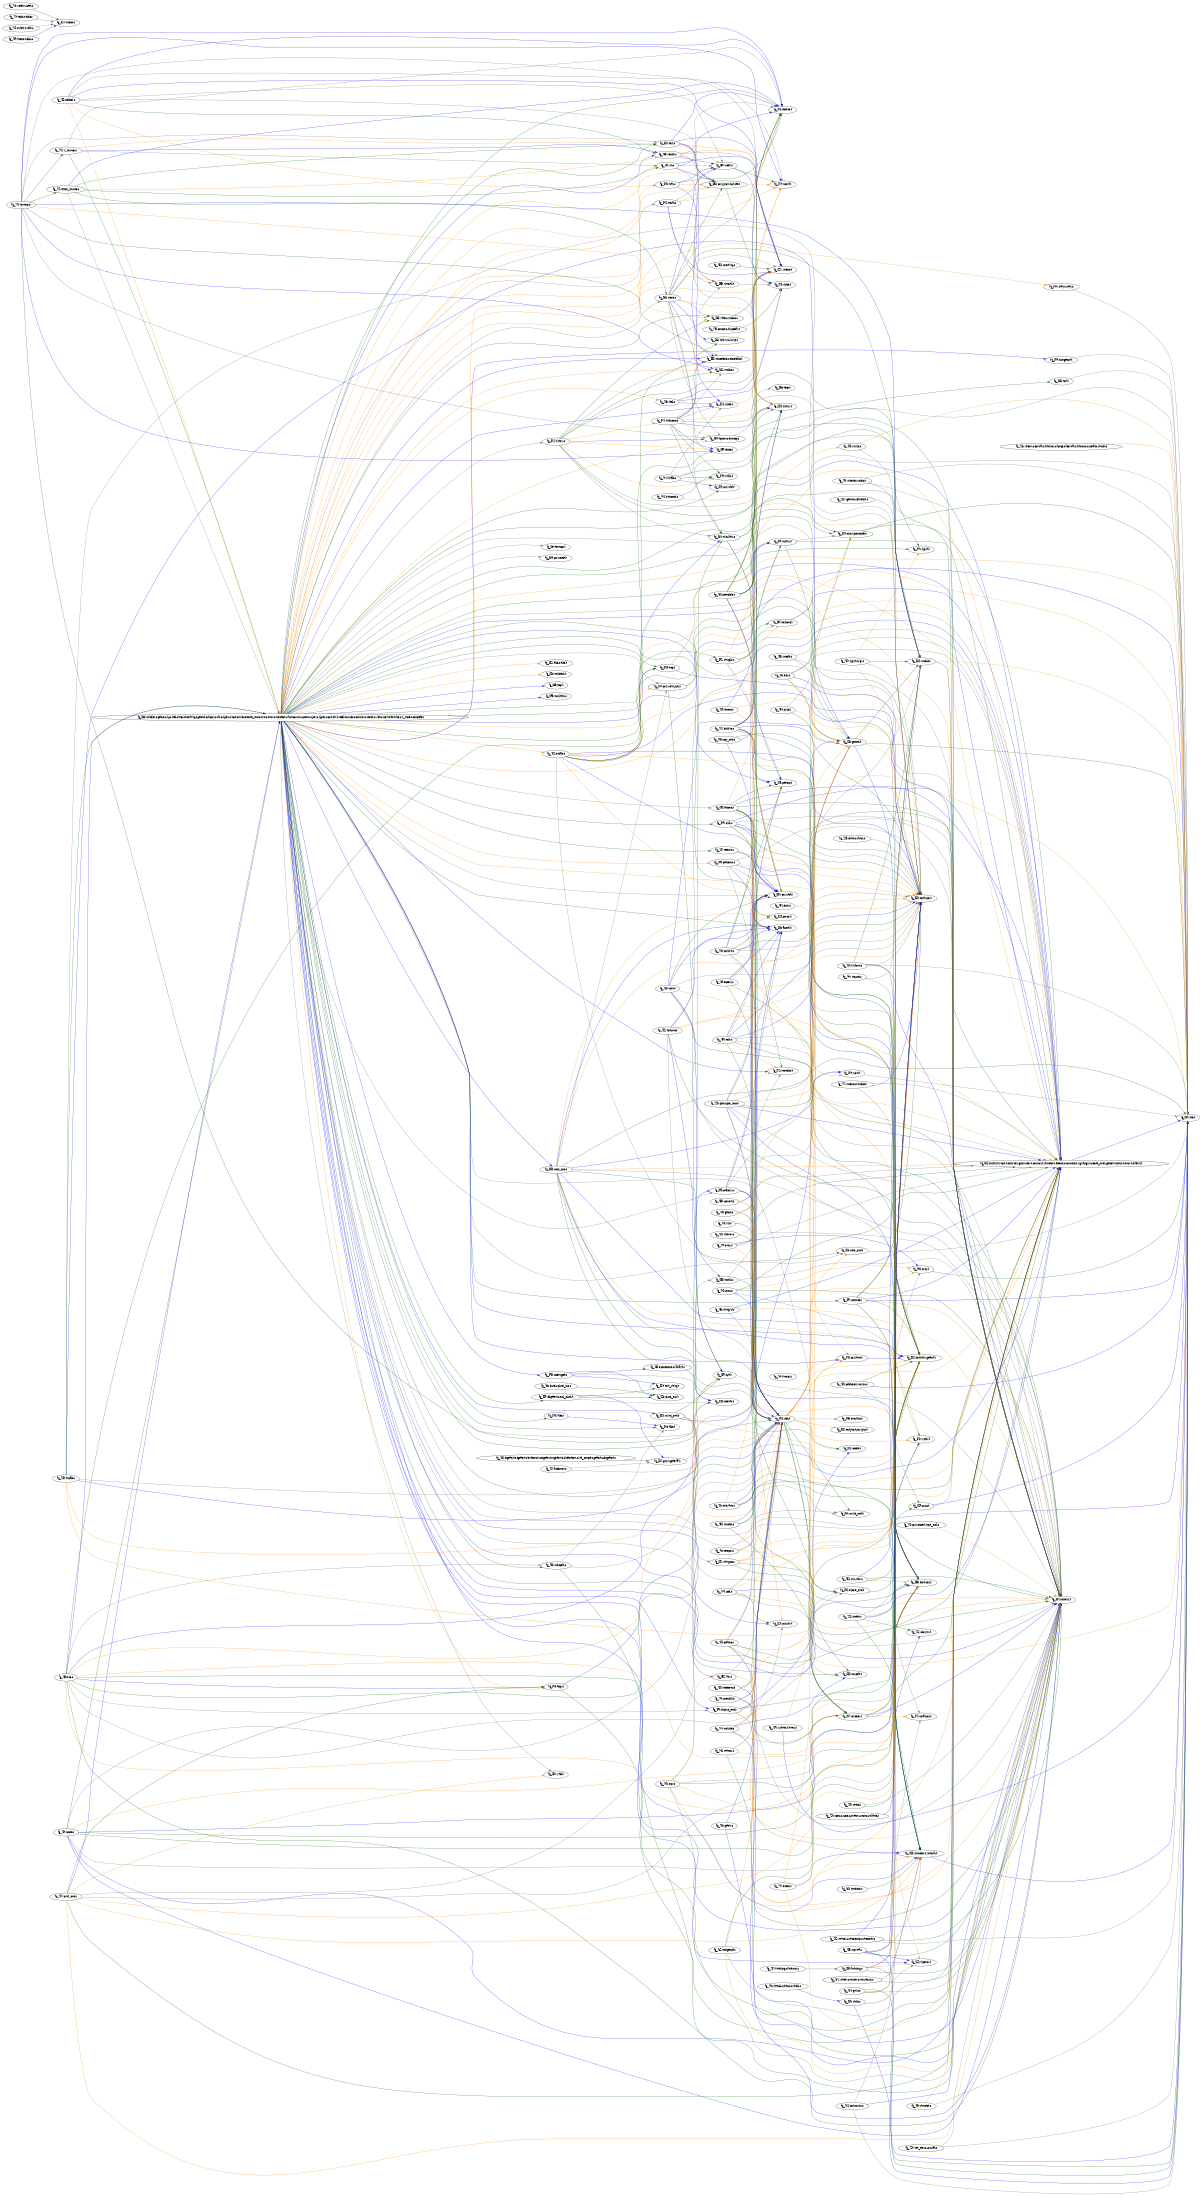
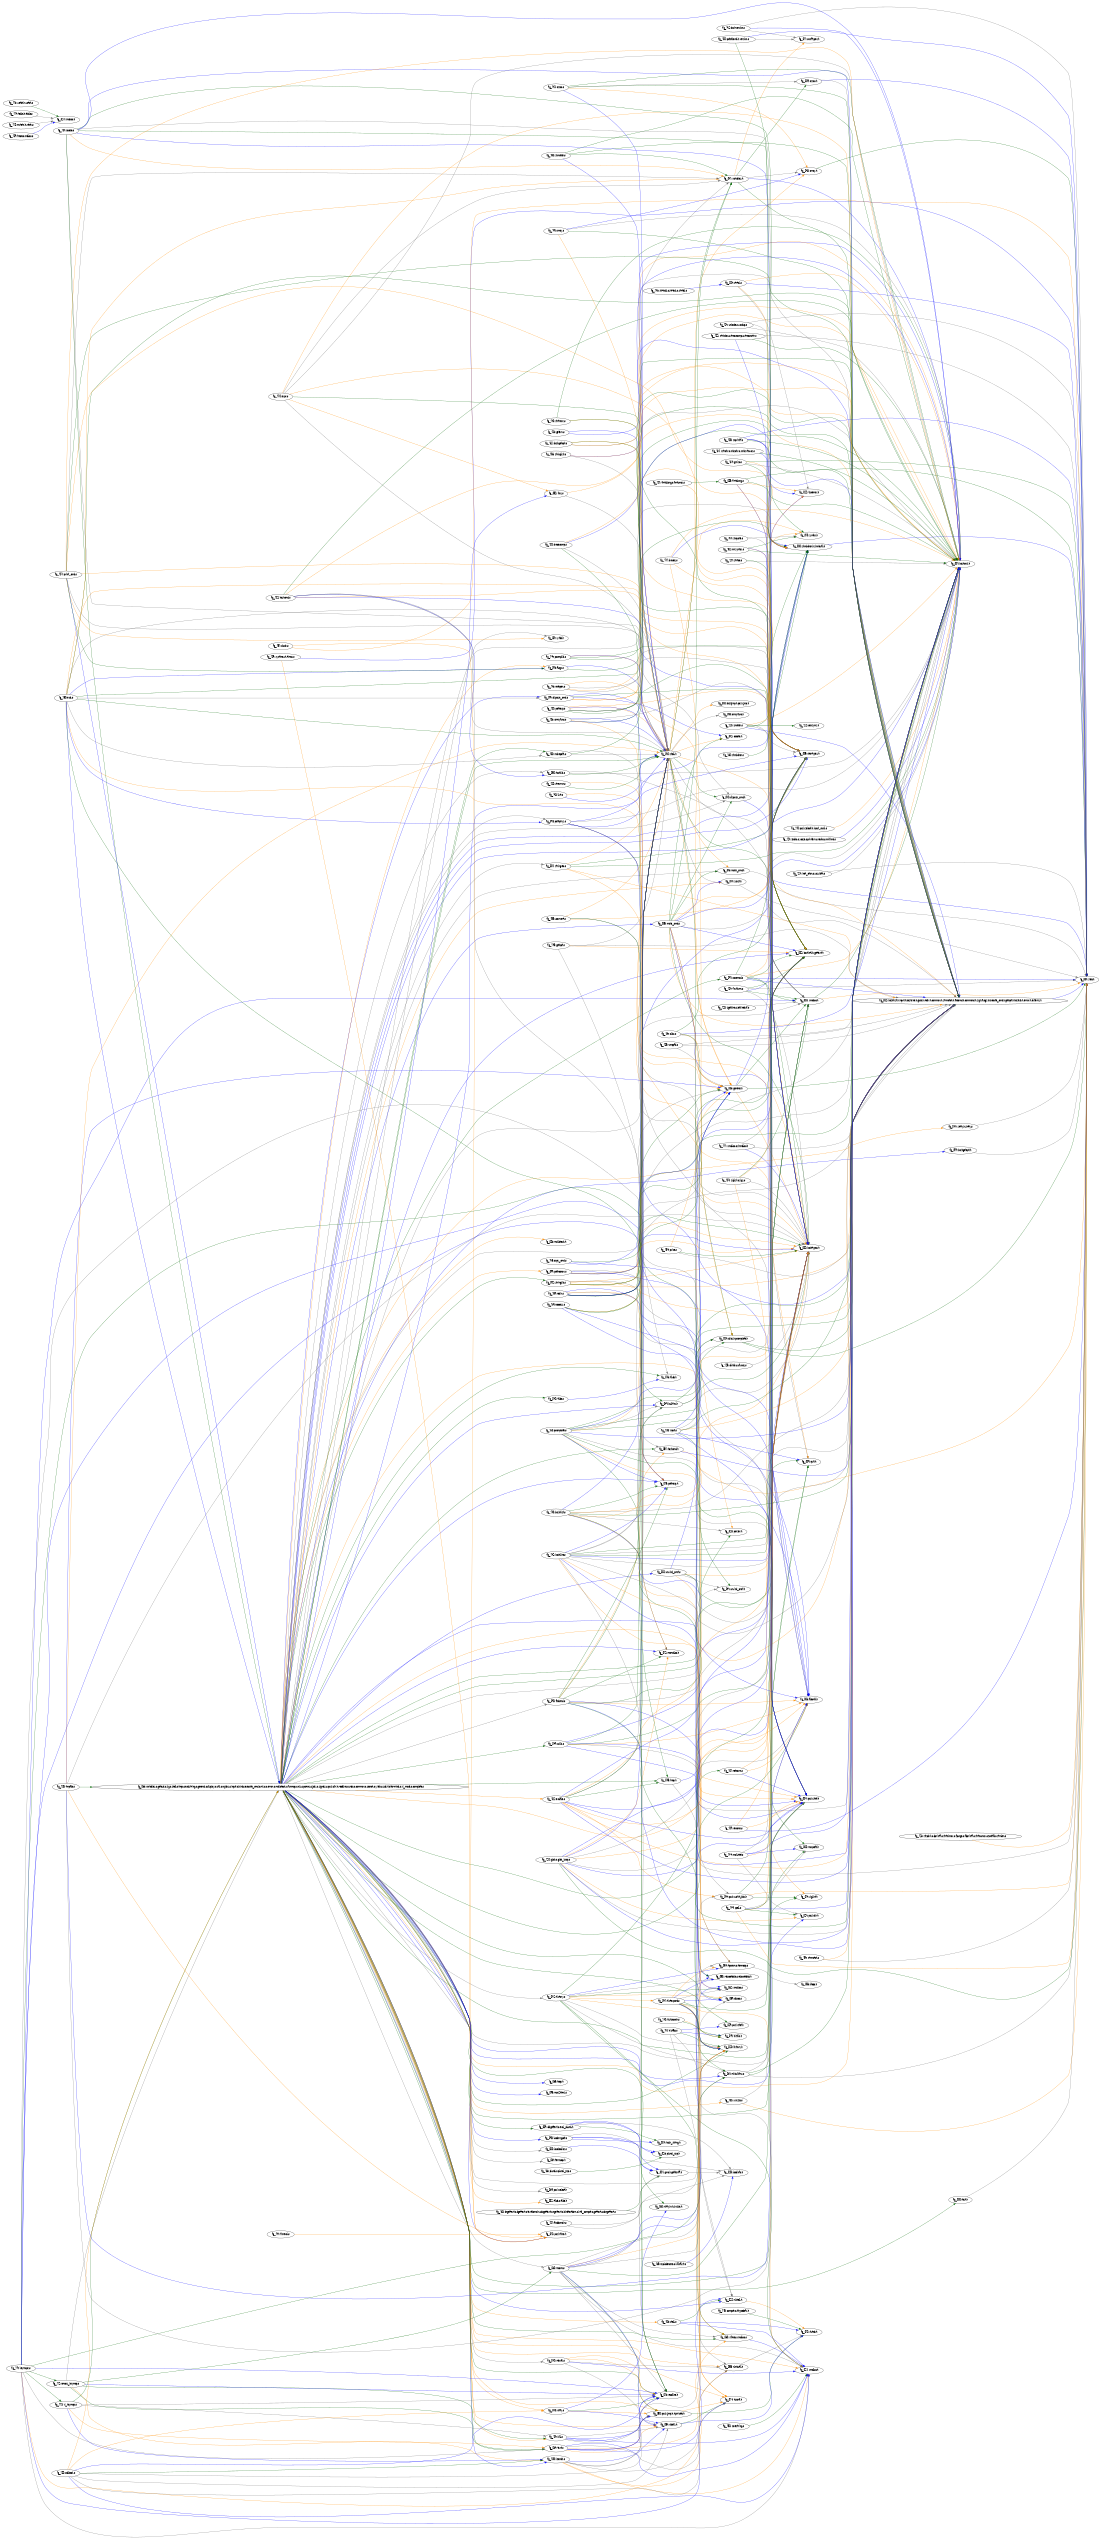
none -> (912, 358)
(852, 977) -> (734, 539)
(883, 1358) -> (708, 1135)
(613, 1371) -> (623, 2139)
(754, 1396) -> (771, 1083)
(898, 1703) -> (928, 709)
(895, 1777) -> (766, 584)
none -> (556, 2149)
